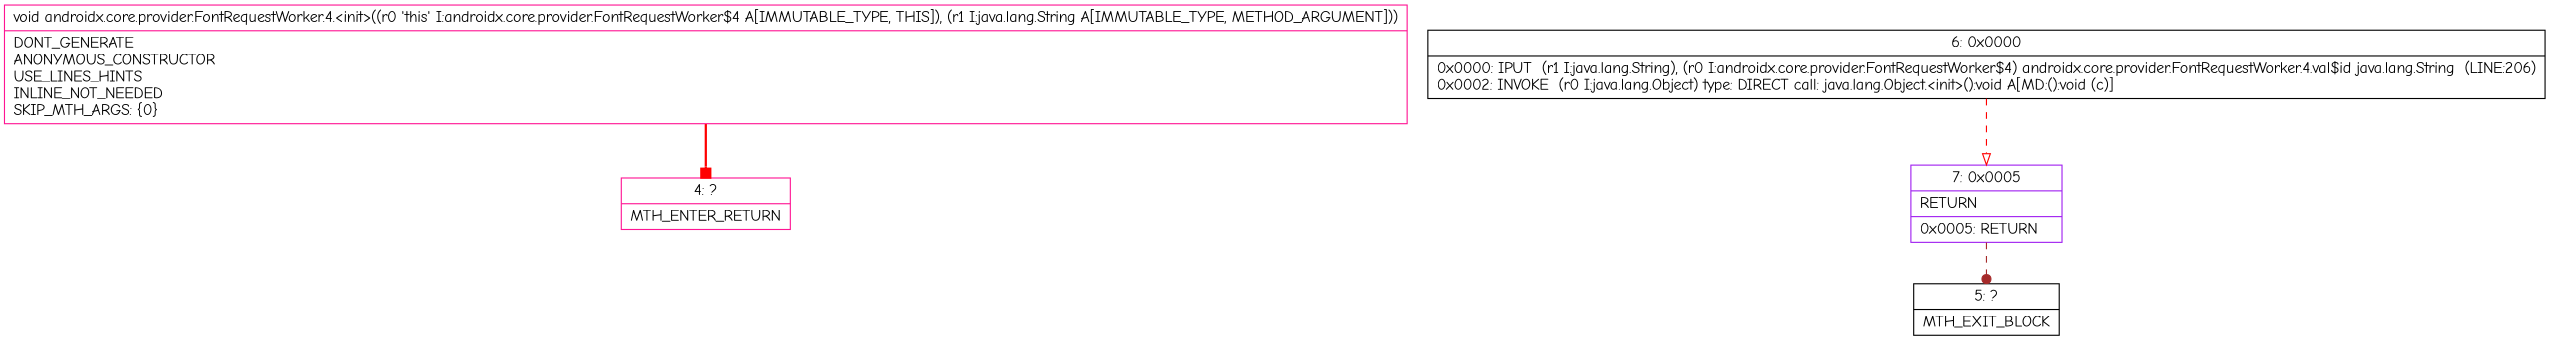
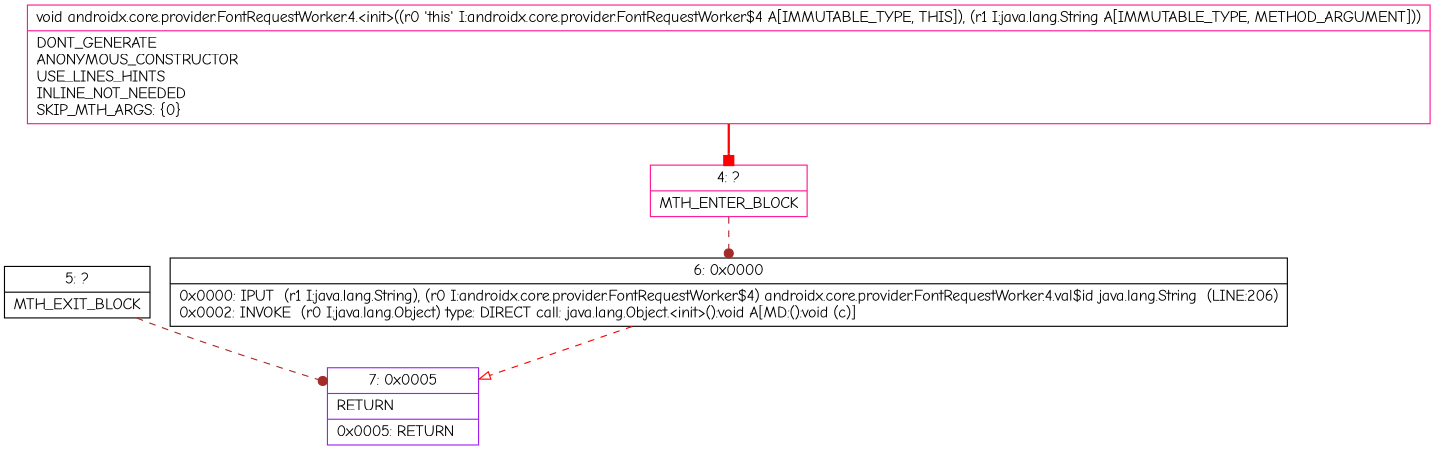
(706, 216) -> (729, 203)
none -> (729, 233)
(1986, 259) -> (227, 350)
